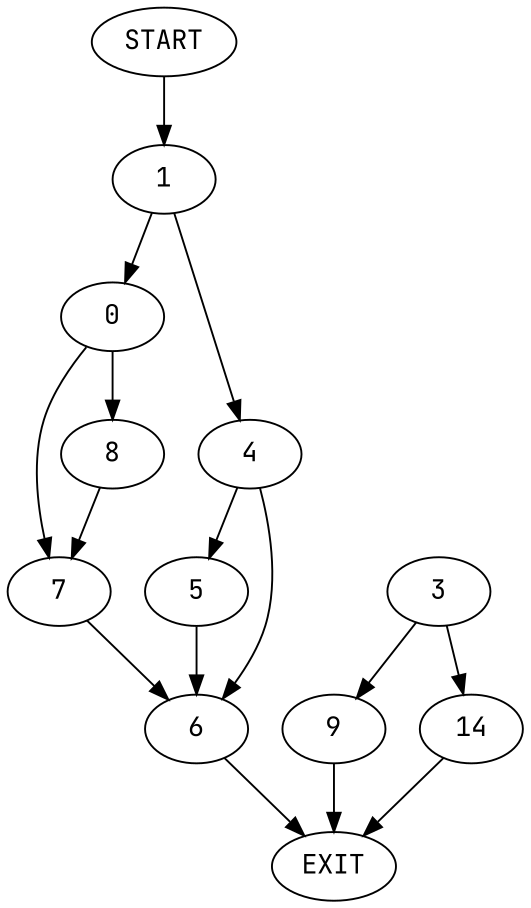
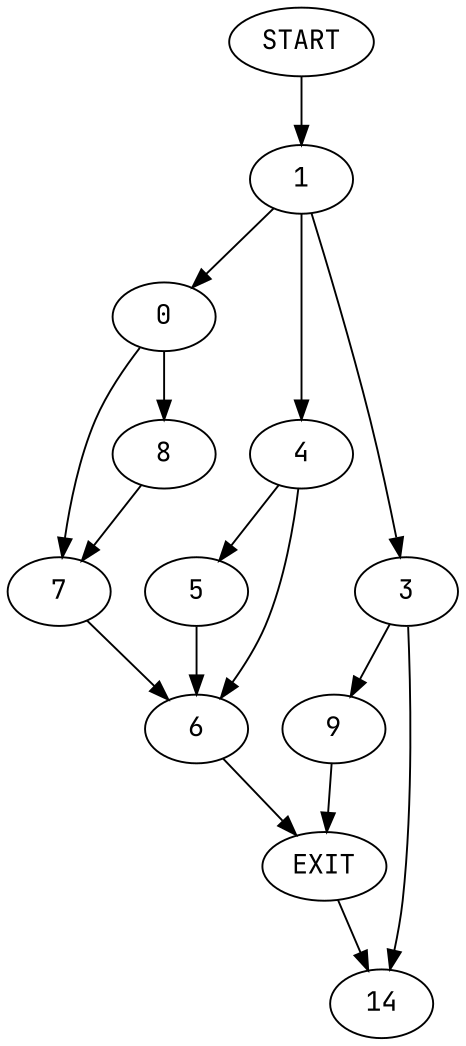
none -> (358, 374)
(411, 790) -> (349, 926)
